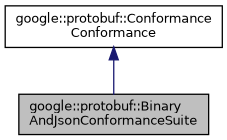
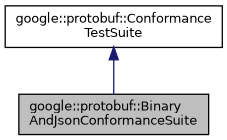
(114, 27) -> (114, 27)
